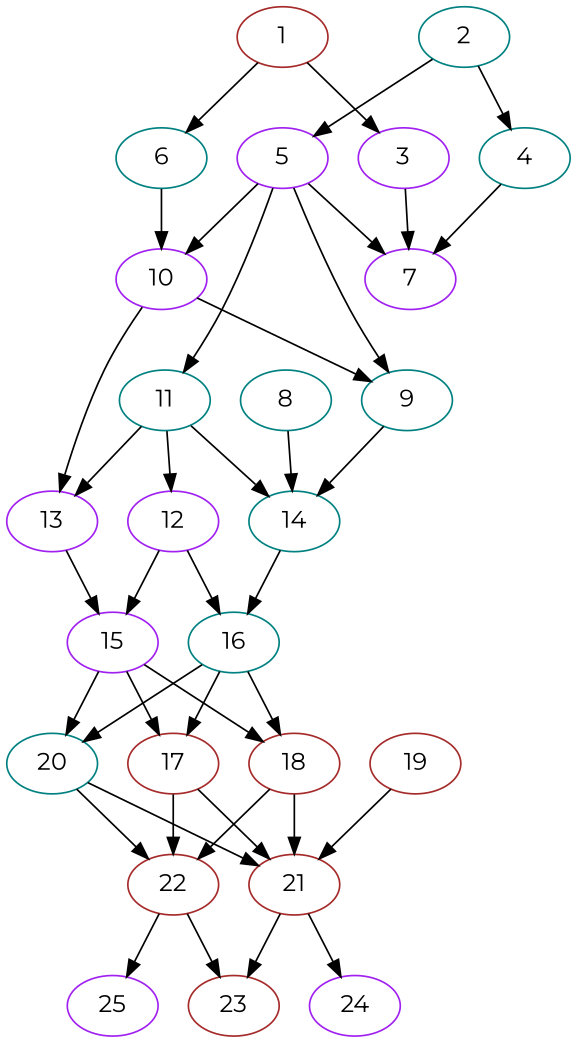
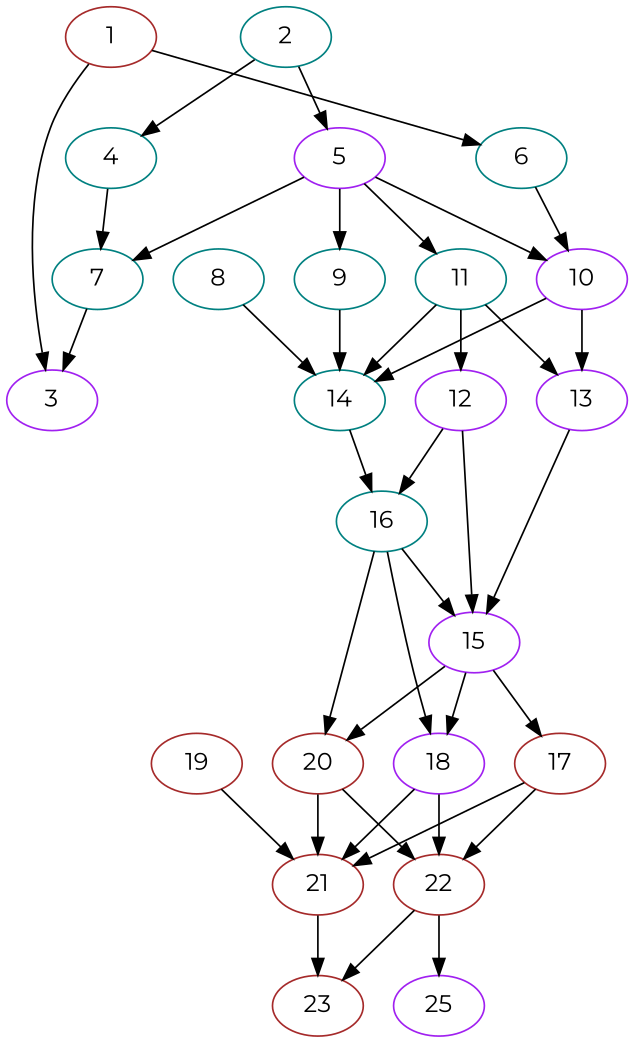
(407, 210) -> (78, 332)
(410, 279) -> (98, 279)
(277, 336) -> (473, 334)
(209, 693) -> (423, 575)
(52, 764) -> (318, 764)
(294, 764) -> (439, 764)
(355, 1006) -> none
